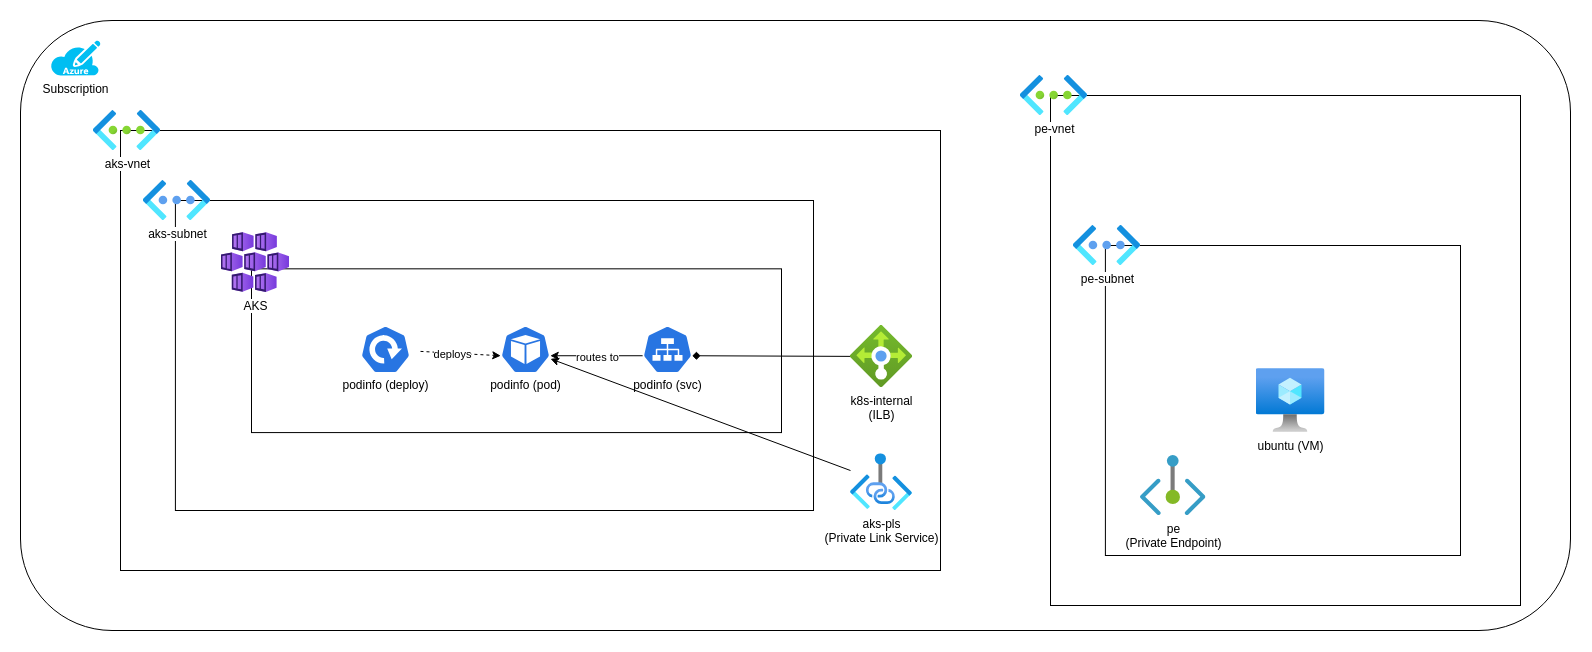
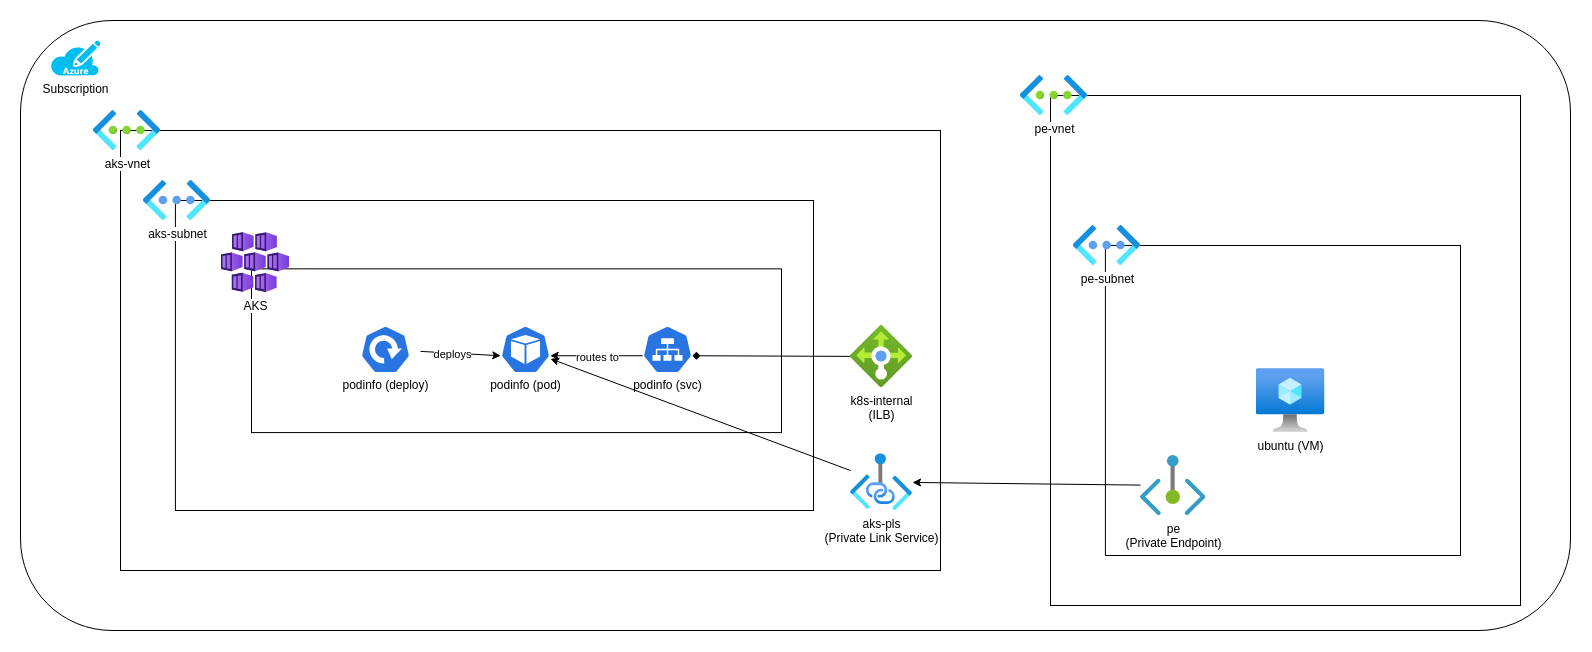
(481, 355) -> (481, 355)
none -> (1030, 484)
